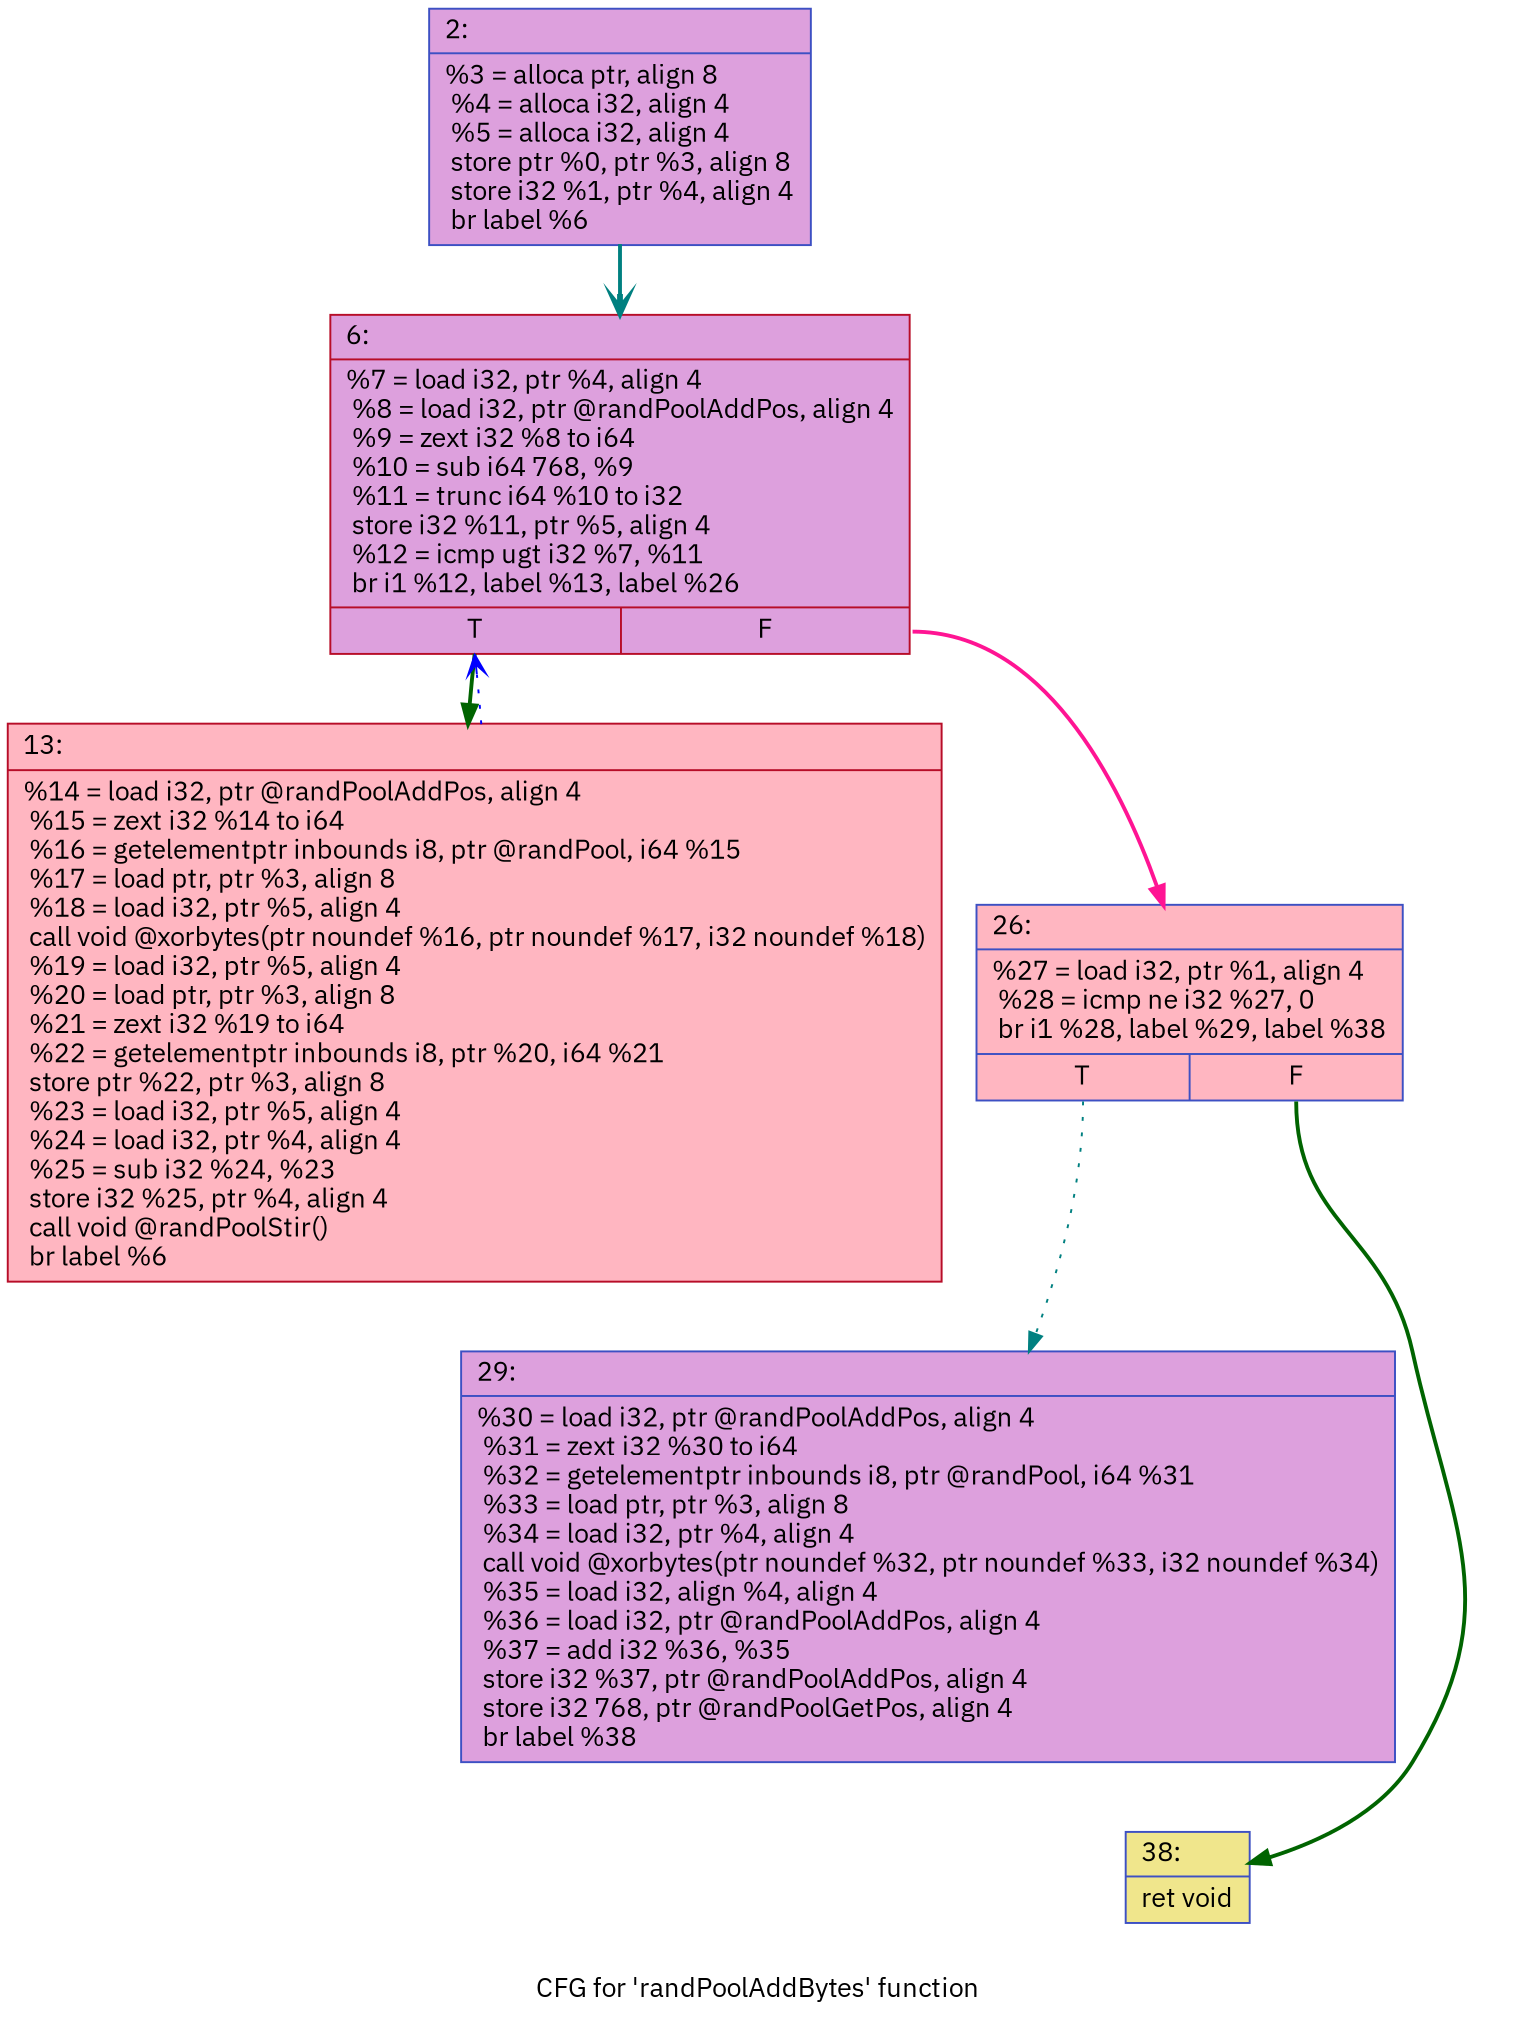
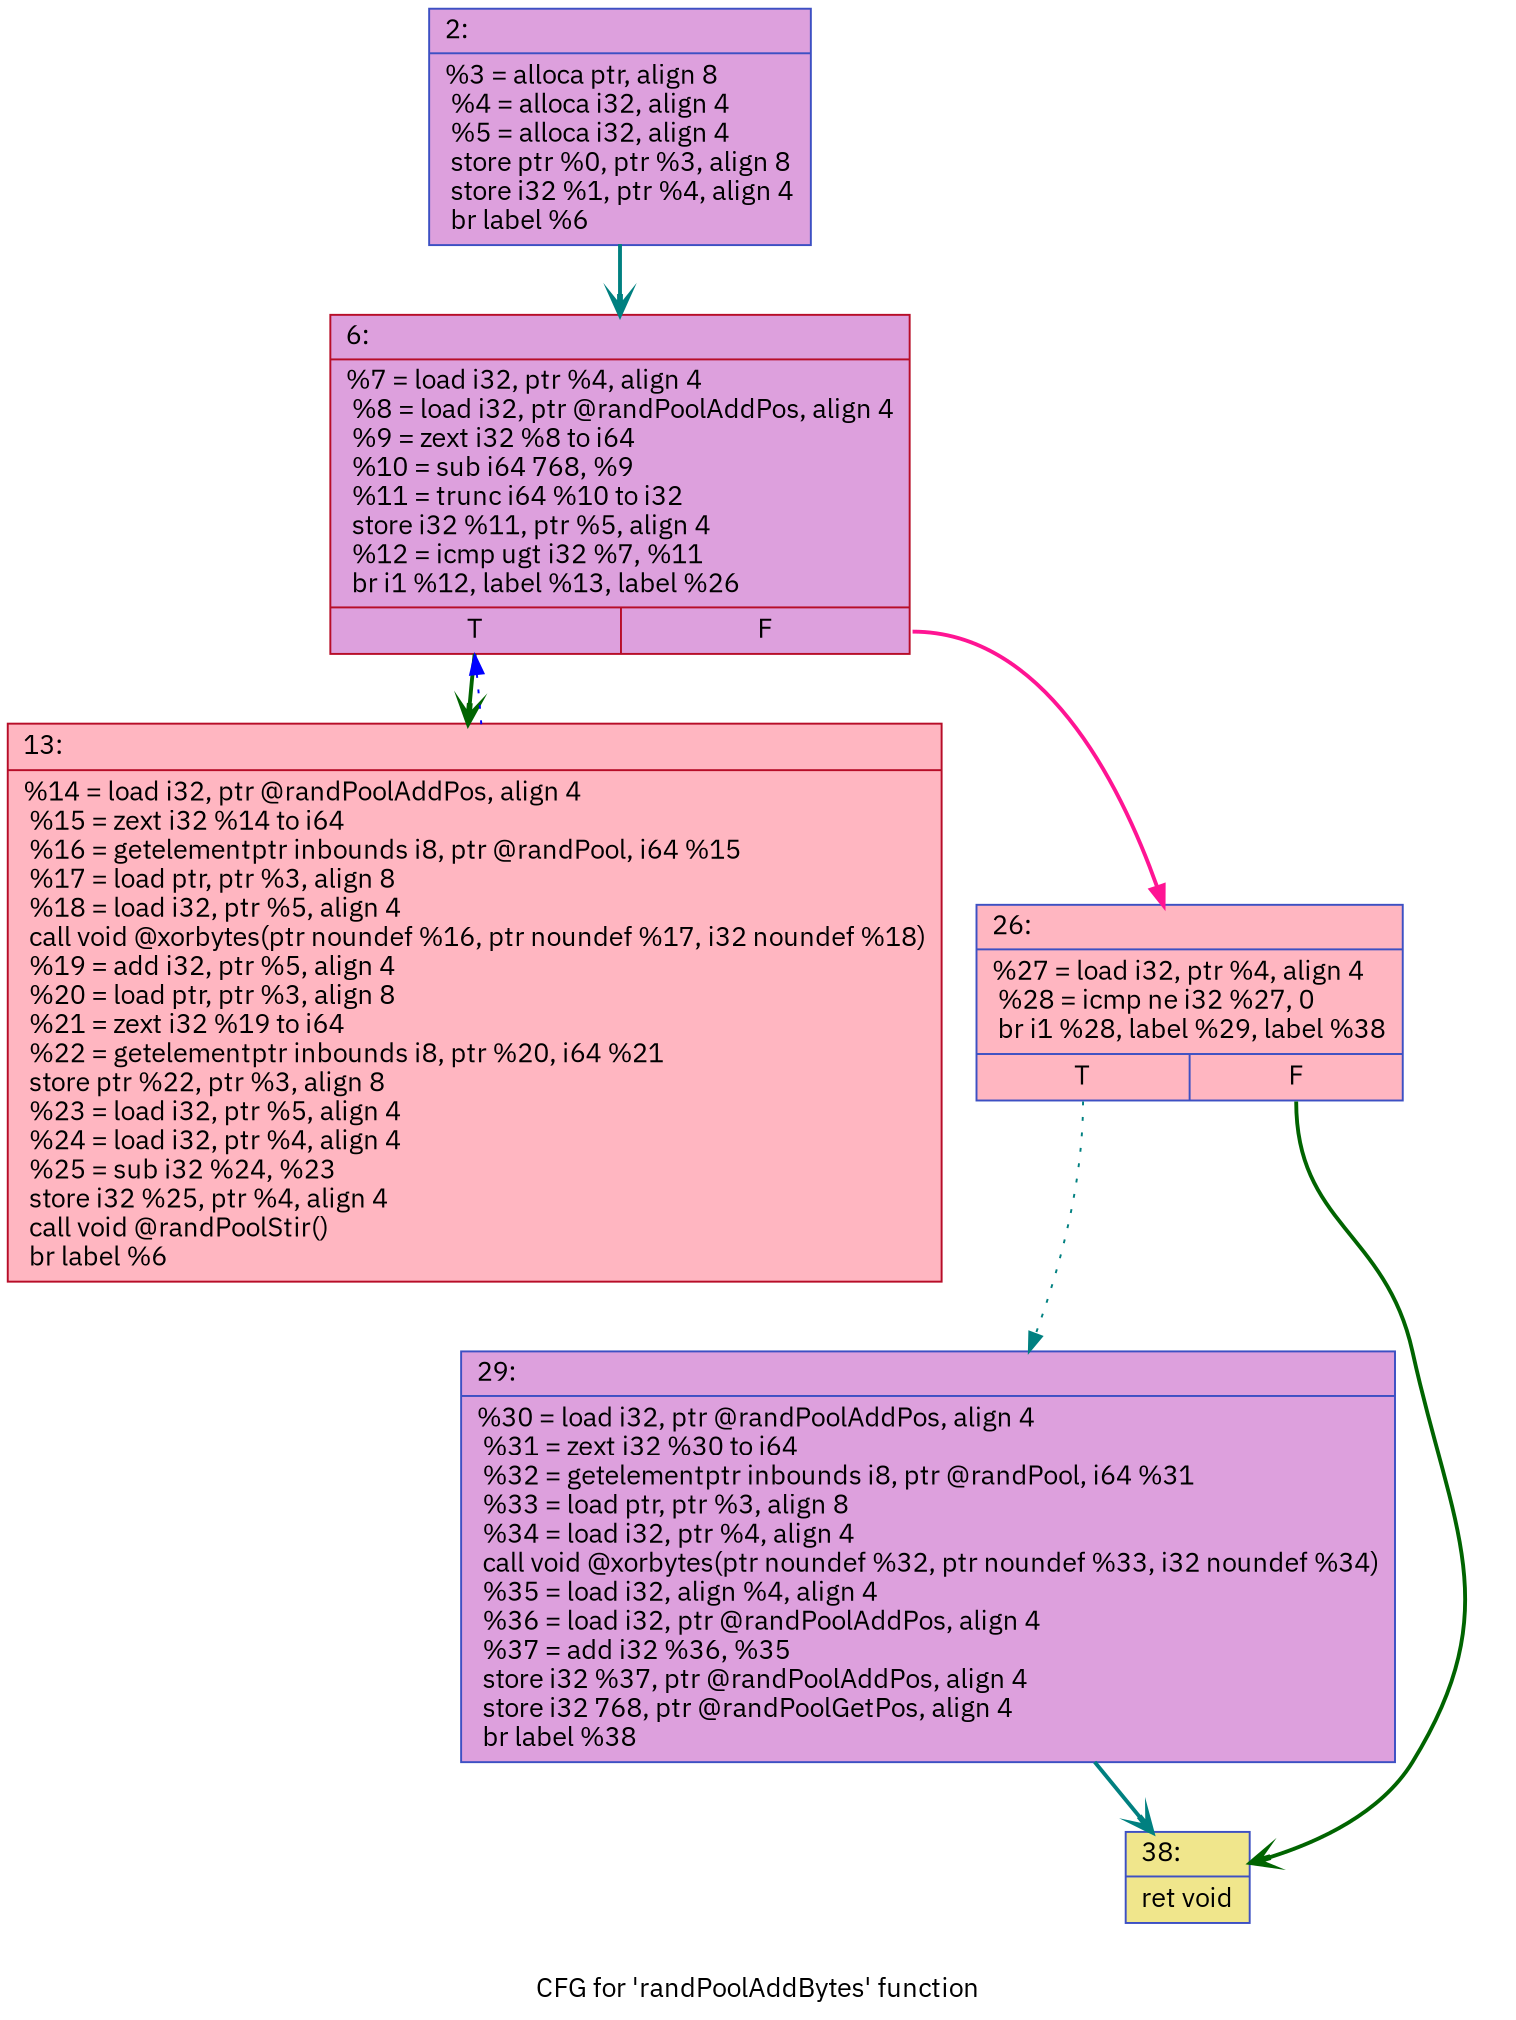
(472, 679) -> (472, 679)
(480, 711) -> (480, 711)
(213, 967) -> (210, 967)
(1179, 972) -> (1179, 972)
(1452, 1508) -> (1452, 1508)
none -> (1117, 1790)
